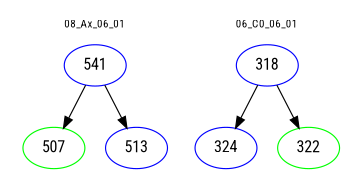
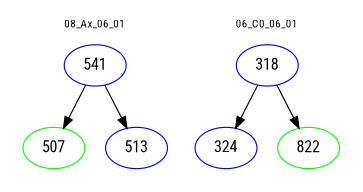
(309, 148) -> (309, 148)
